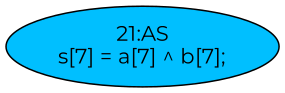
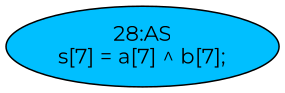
(143, 47) -> (143, 47)
